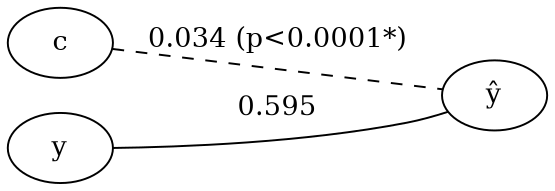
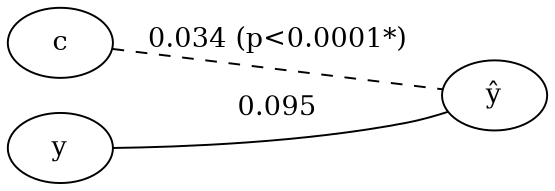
(277, 108) -> (277, 108)
